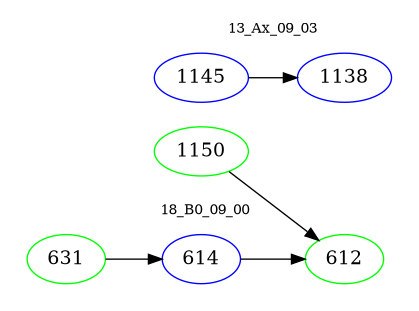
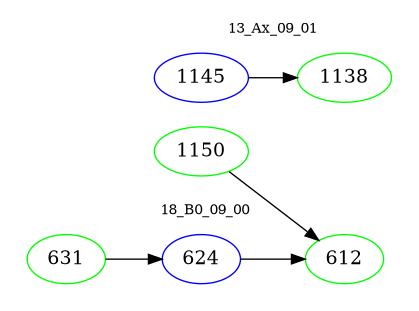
(273, 29) -> (273, 29)
(345, 78) -> (345, 78)
(201, 259) -> (201, 259)
